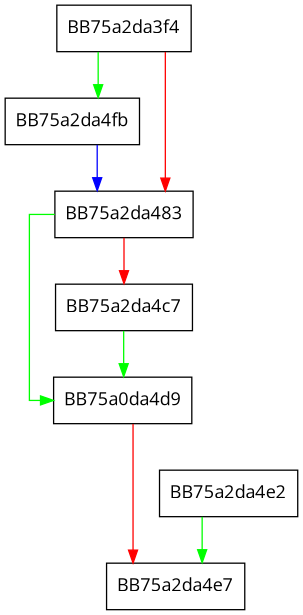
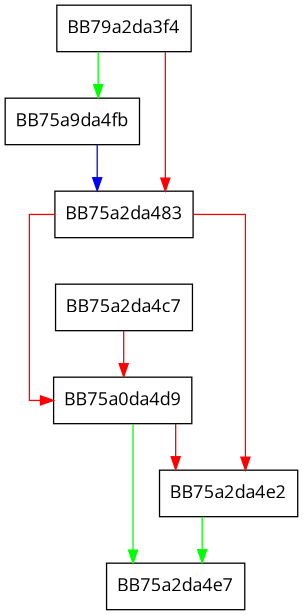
(124, 28) -> (124, 28)
(72, 121) -> (72, 121)
(124, 254) -> (245, 310)
(29, 300) -> (29, 300)
(124, 347) -> (124, 347)
none -> (176, 440)
(133, 487) -> (133, 487)
